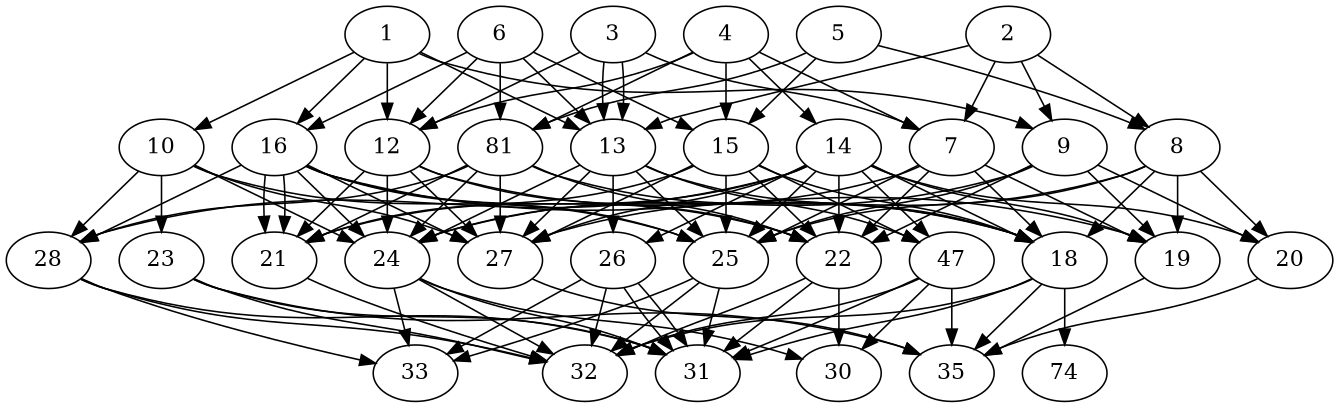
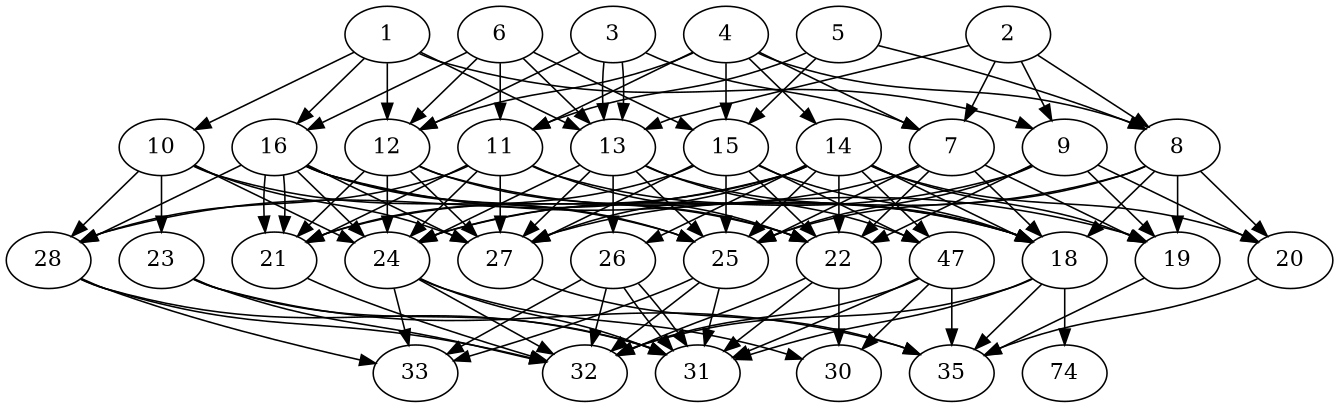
none -> (944, 90)
(500, 147) -> (500, 147)
